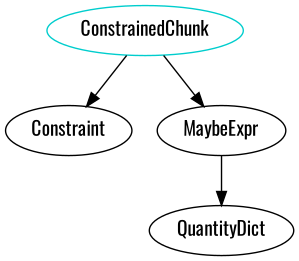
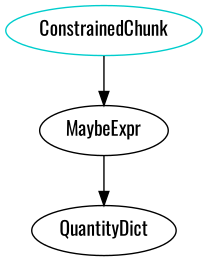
(69, 131) -> none
